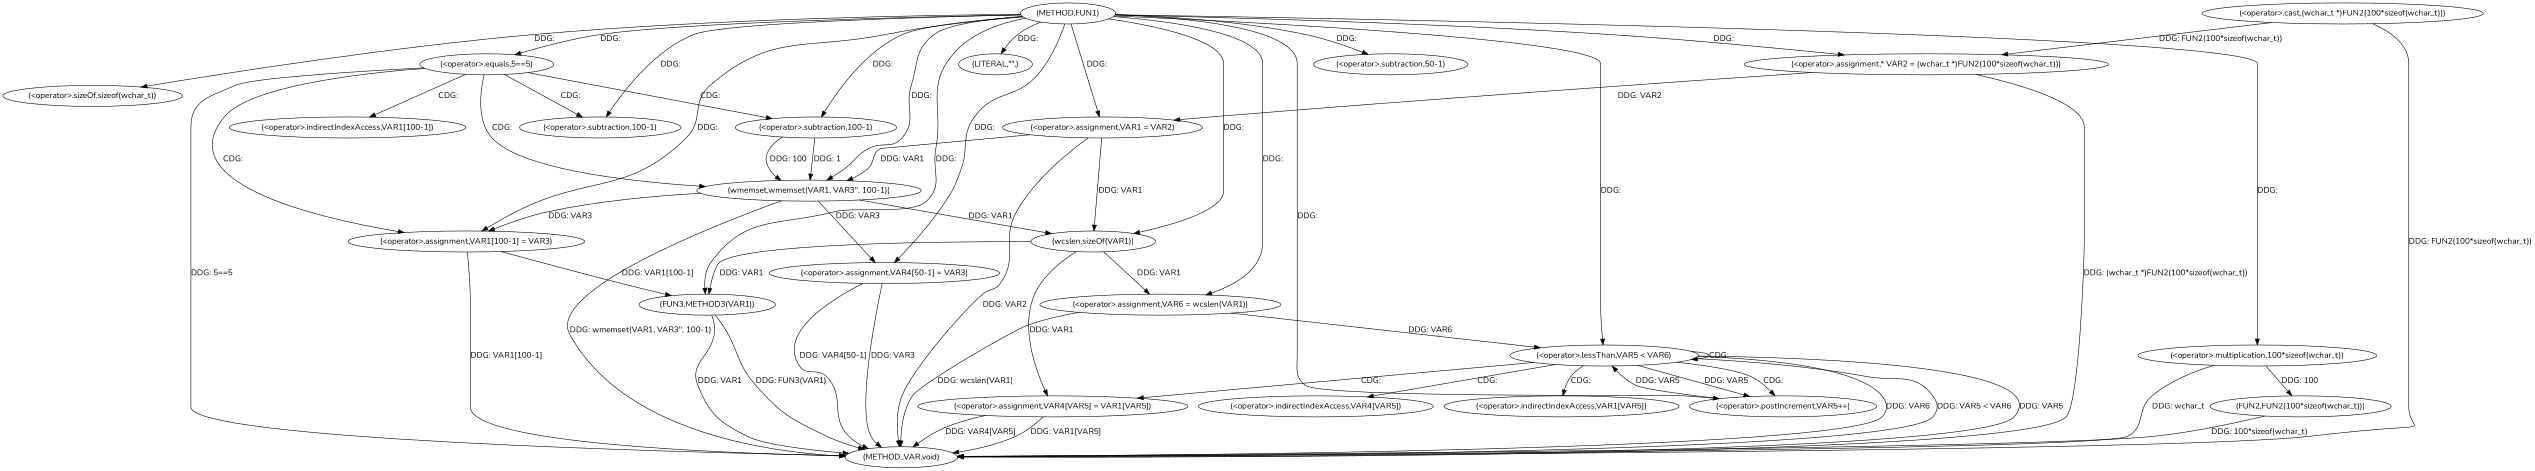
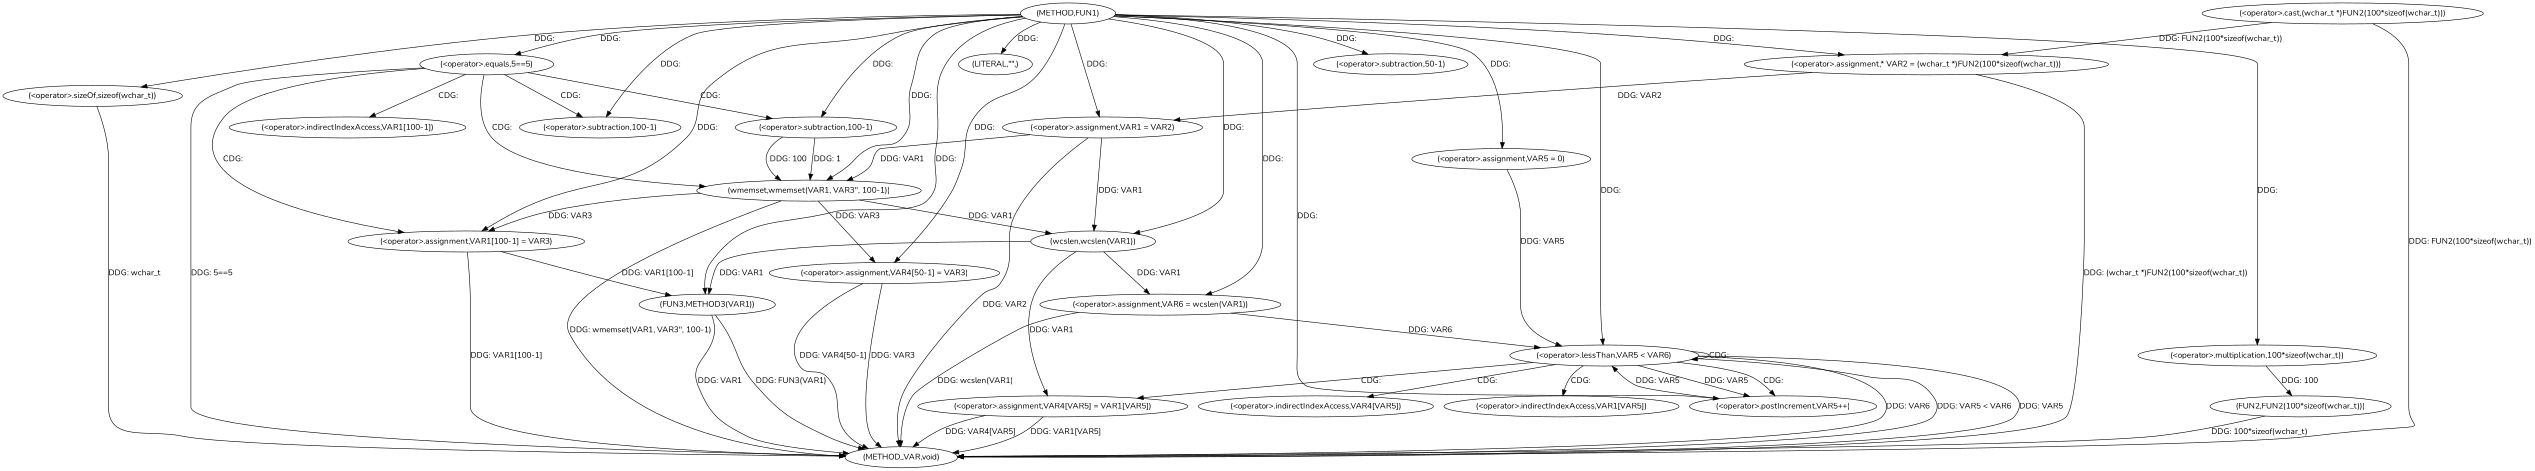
none -> (1501, 159)
(1093, 241) -> (1093, 241)
(1605, 452) -> (315, 446)
